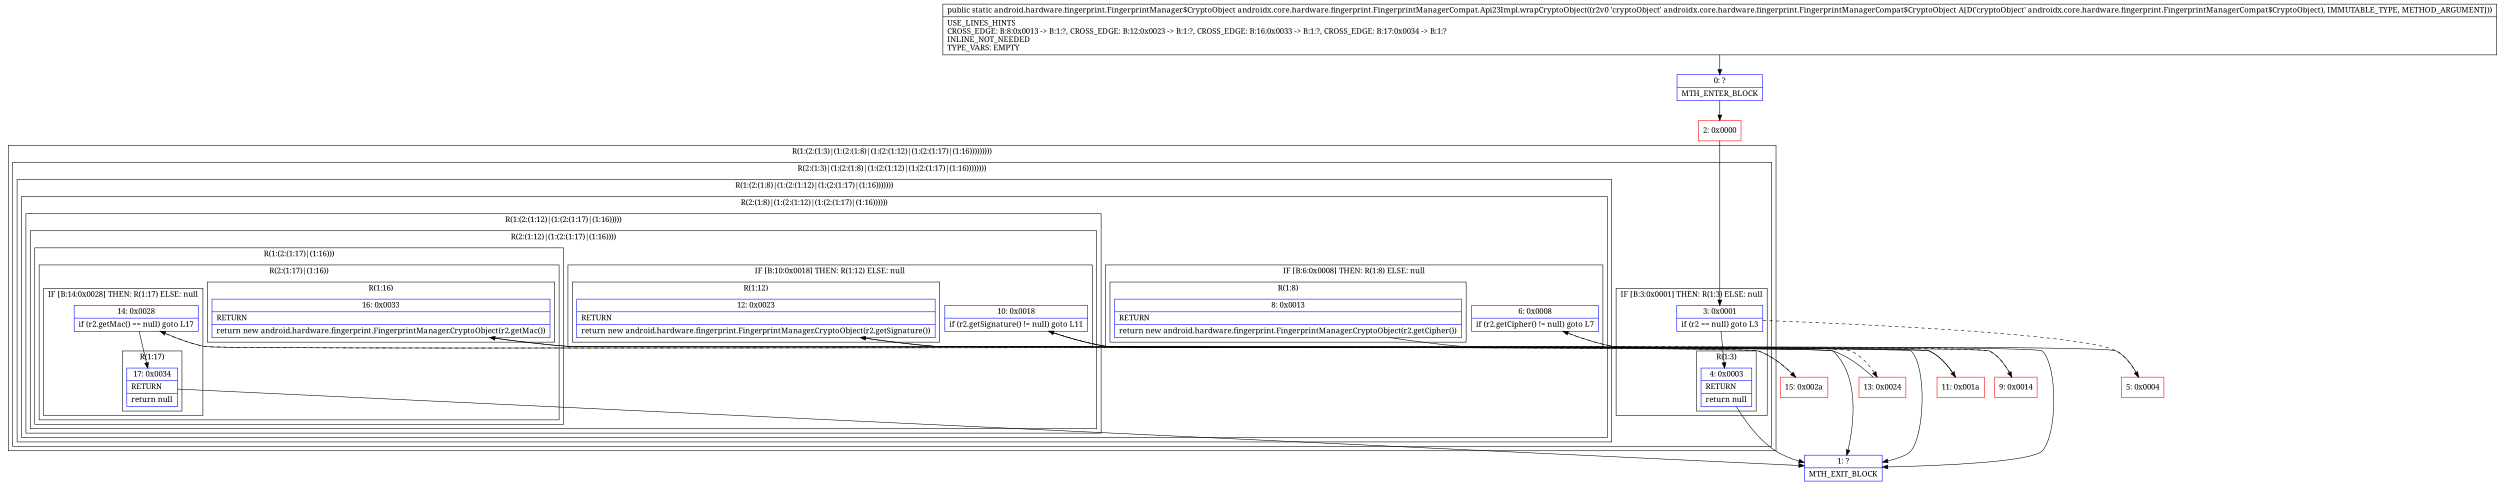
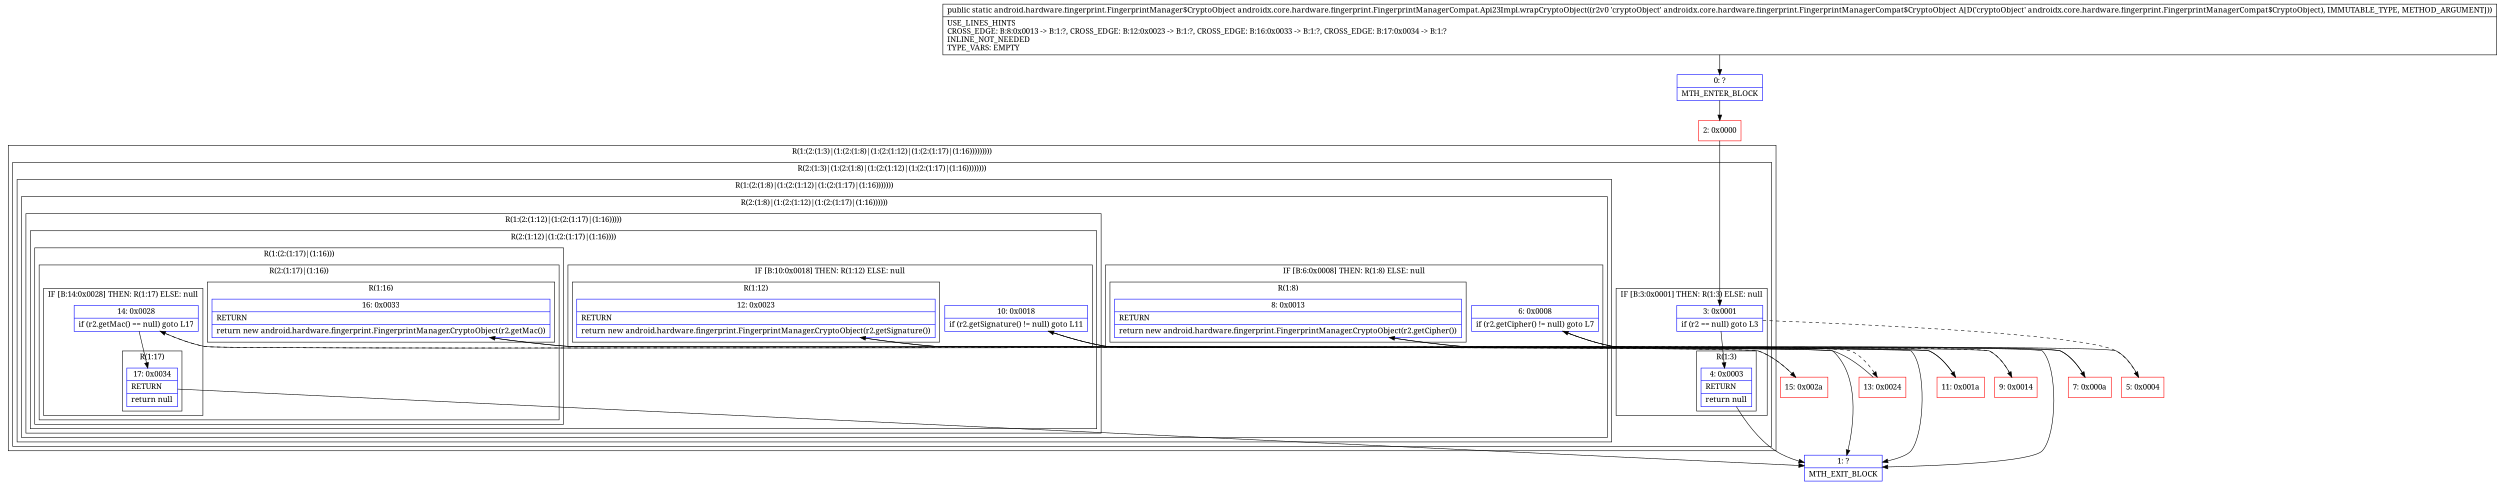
none -> (2090, 387)
